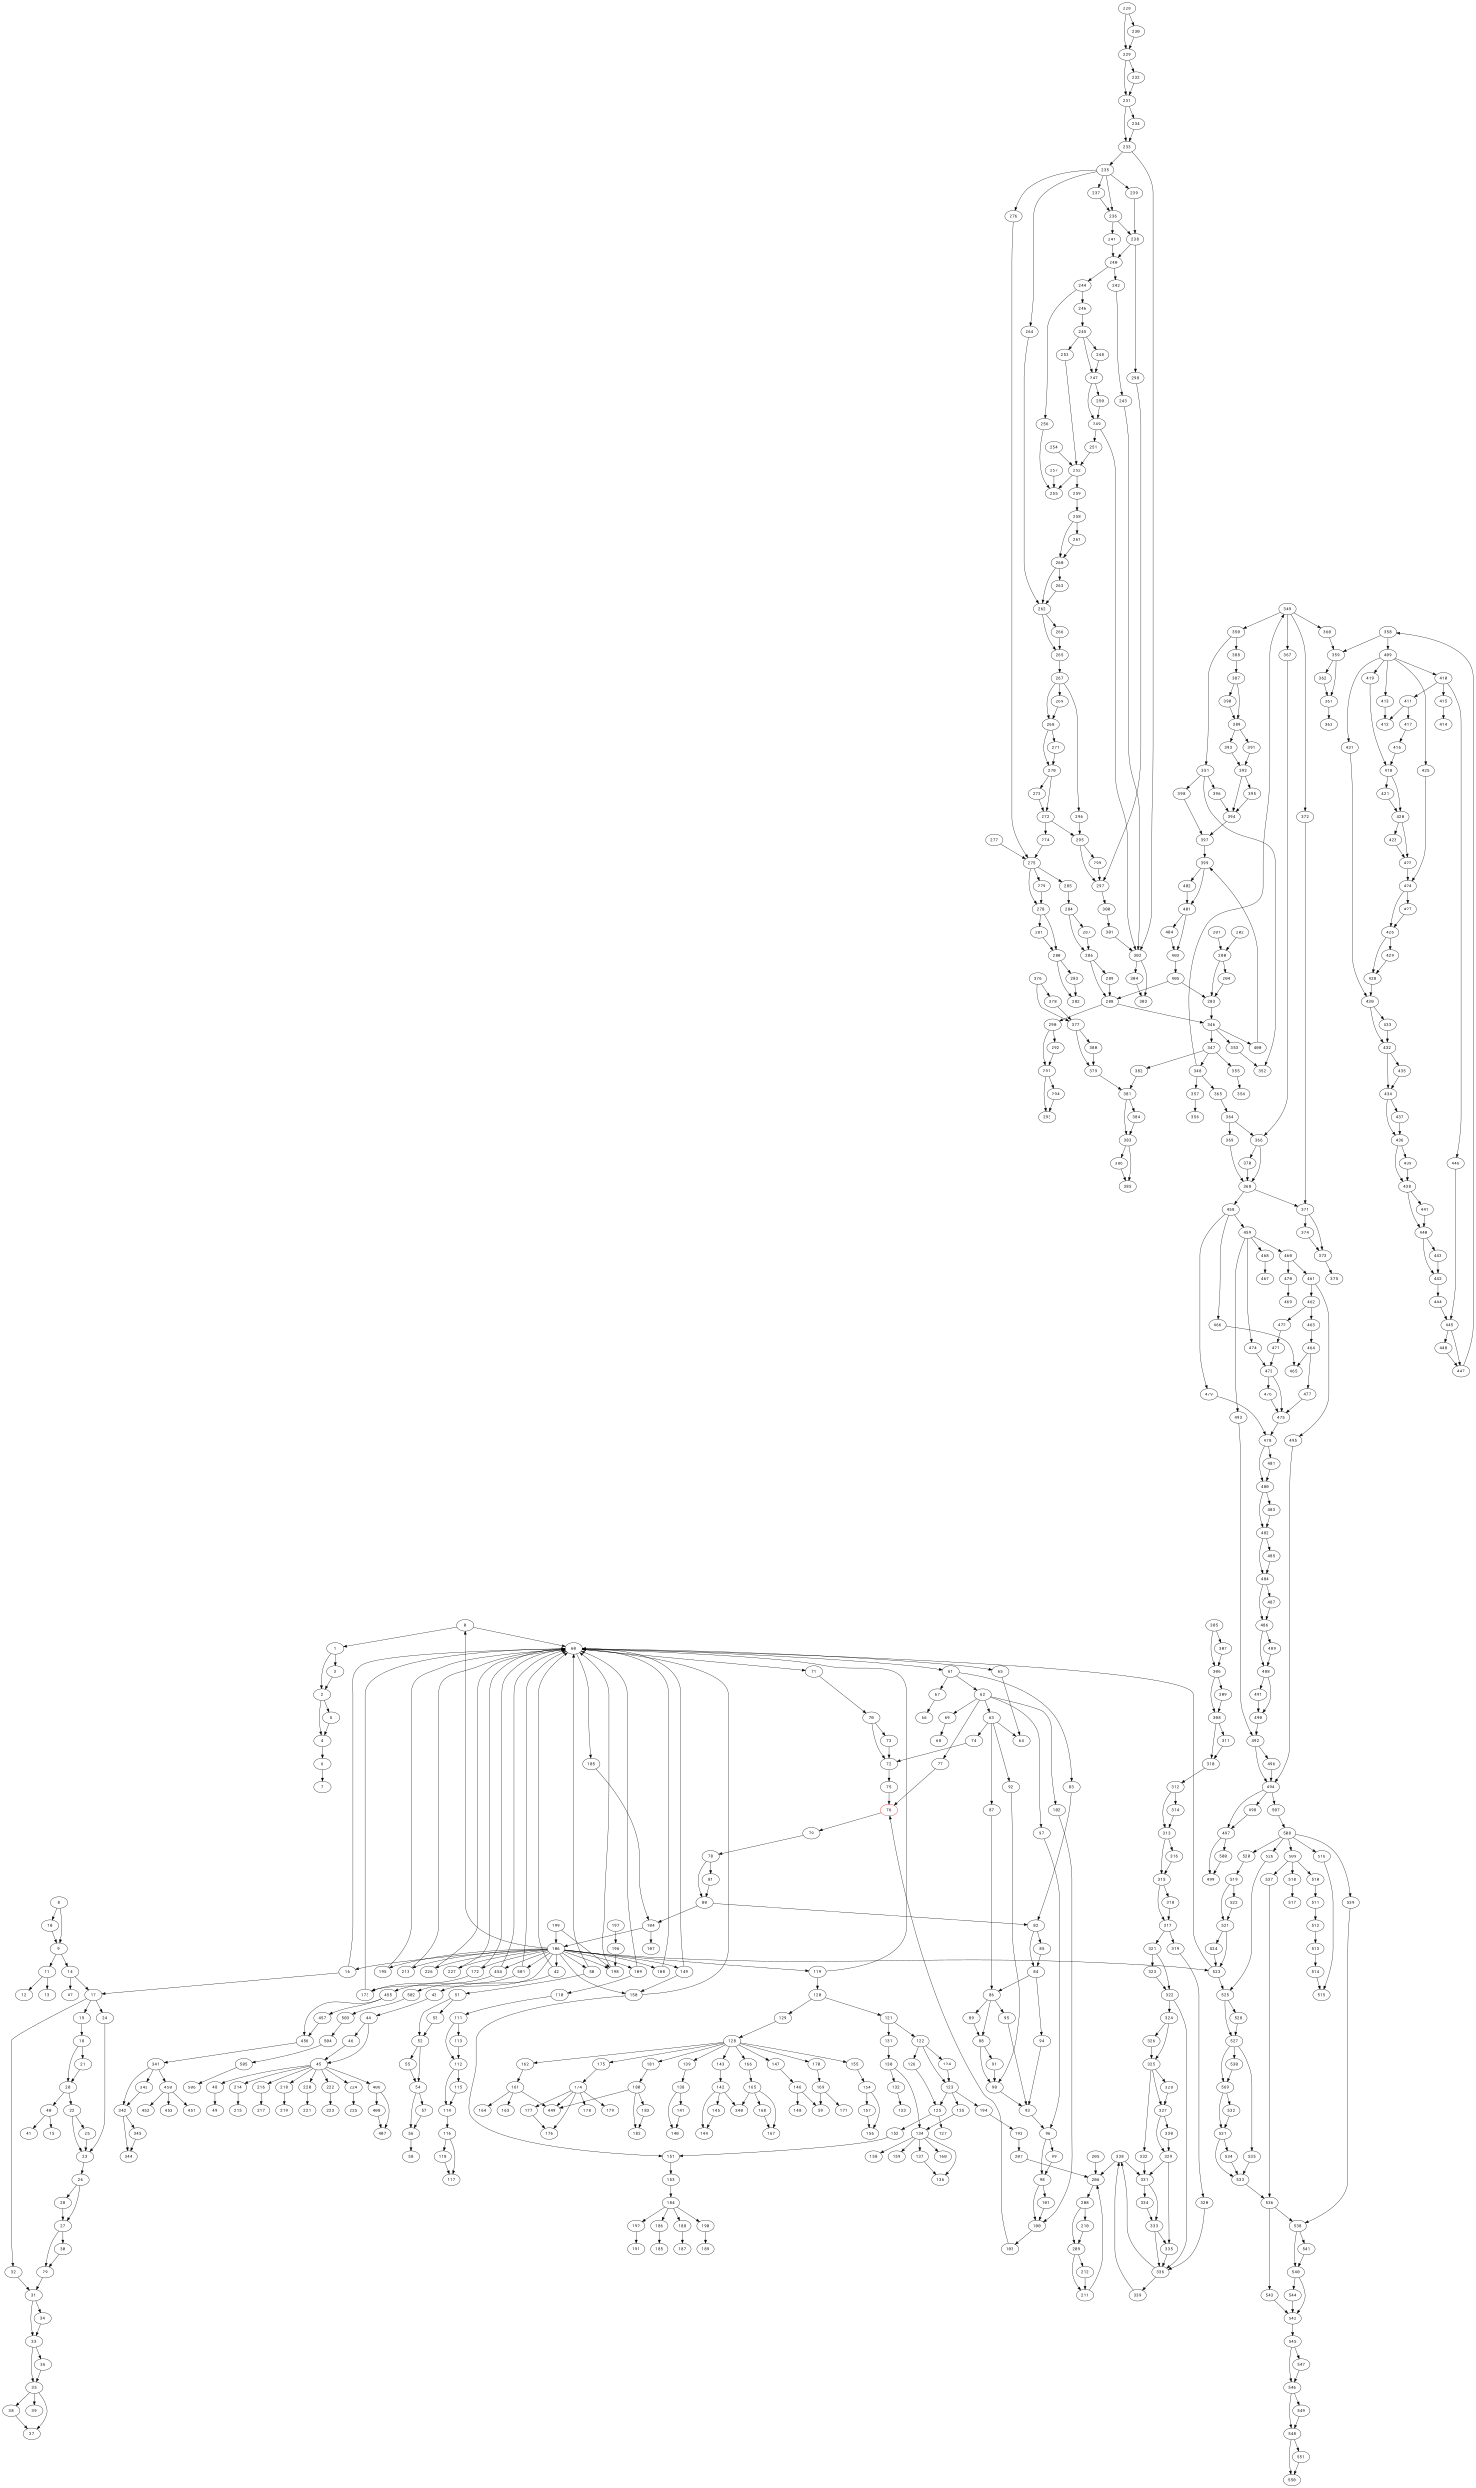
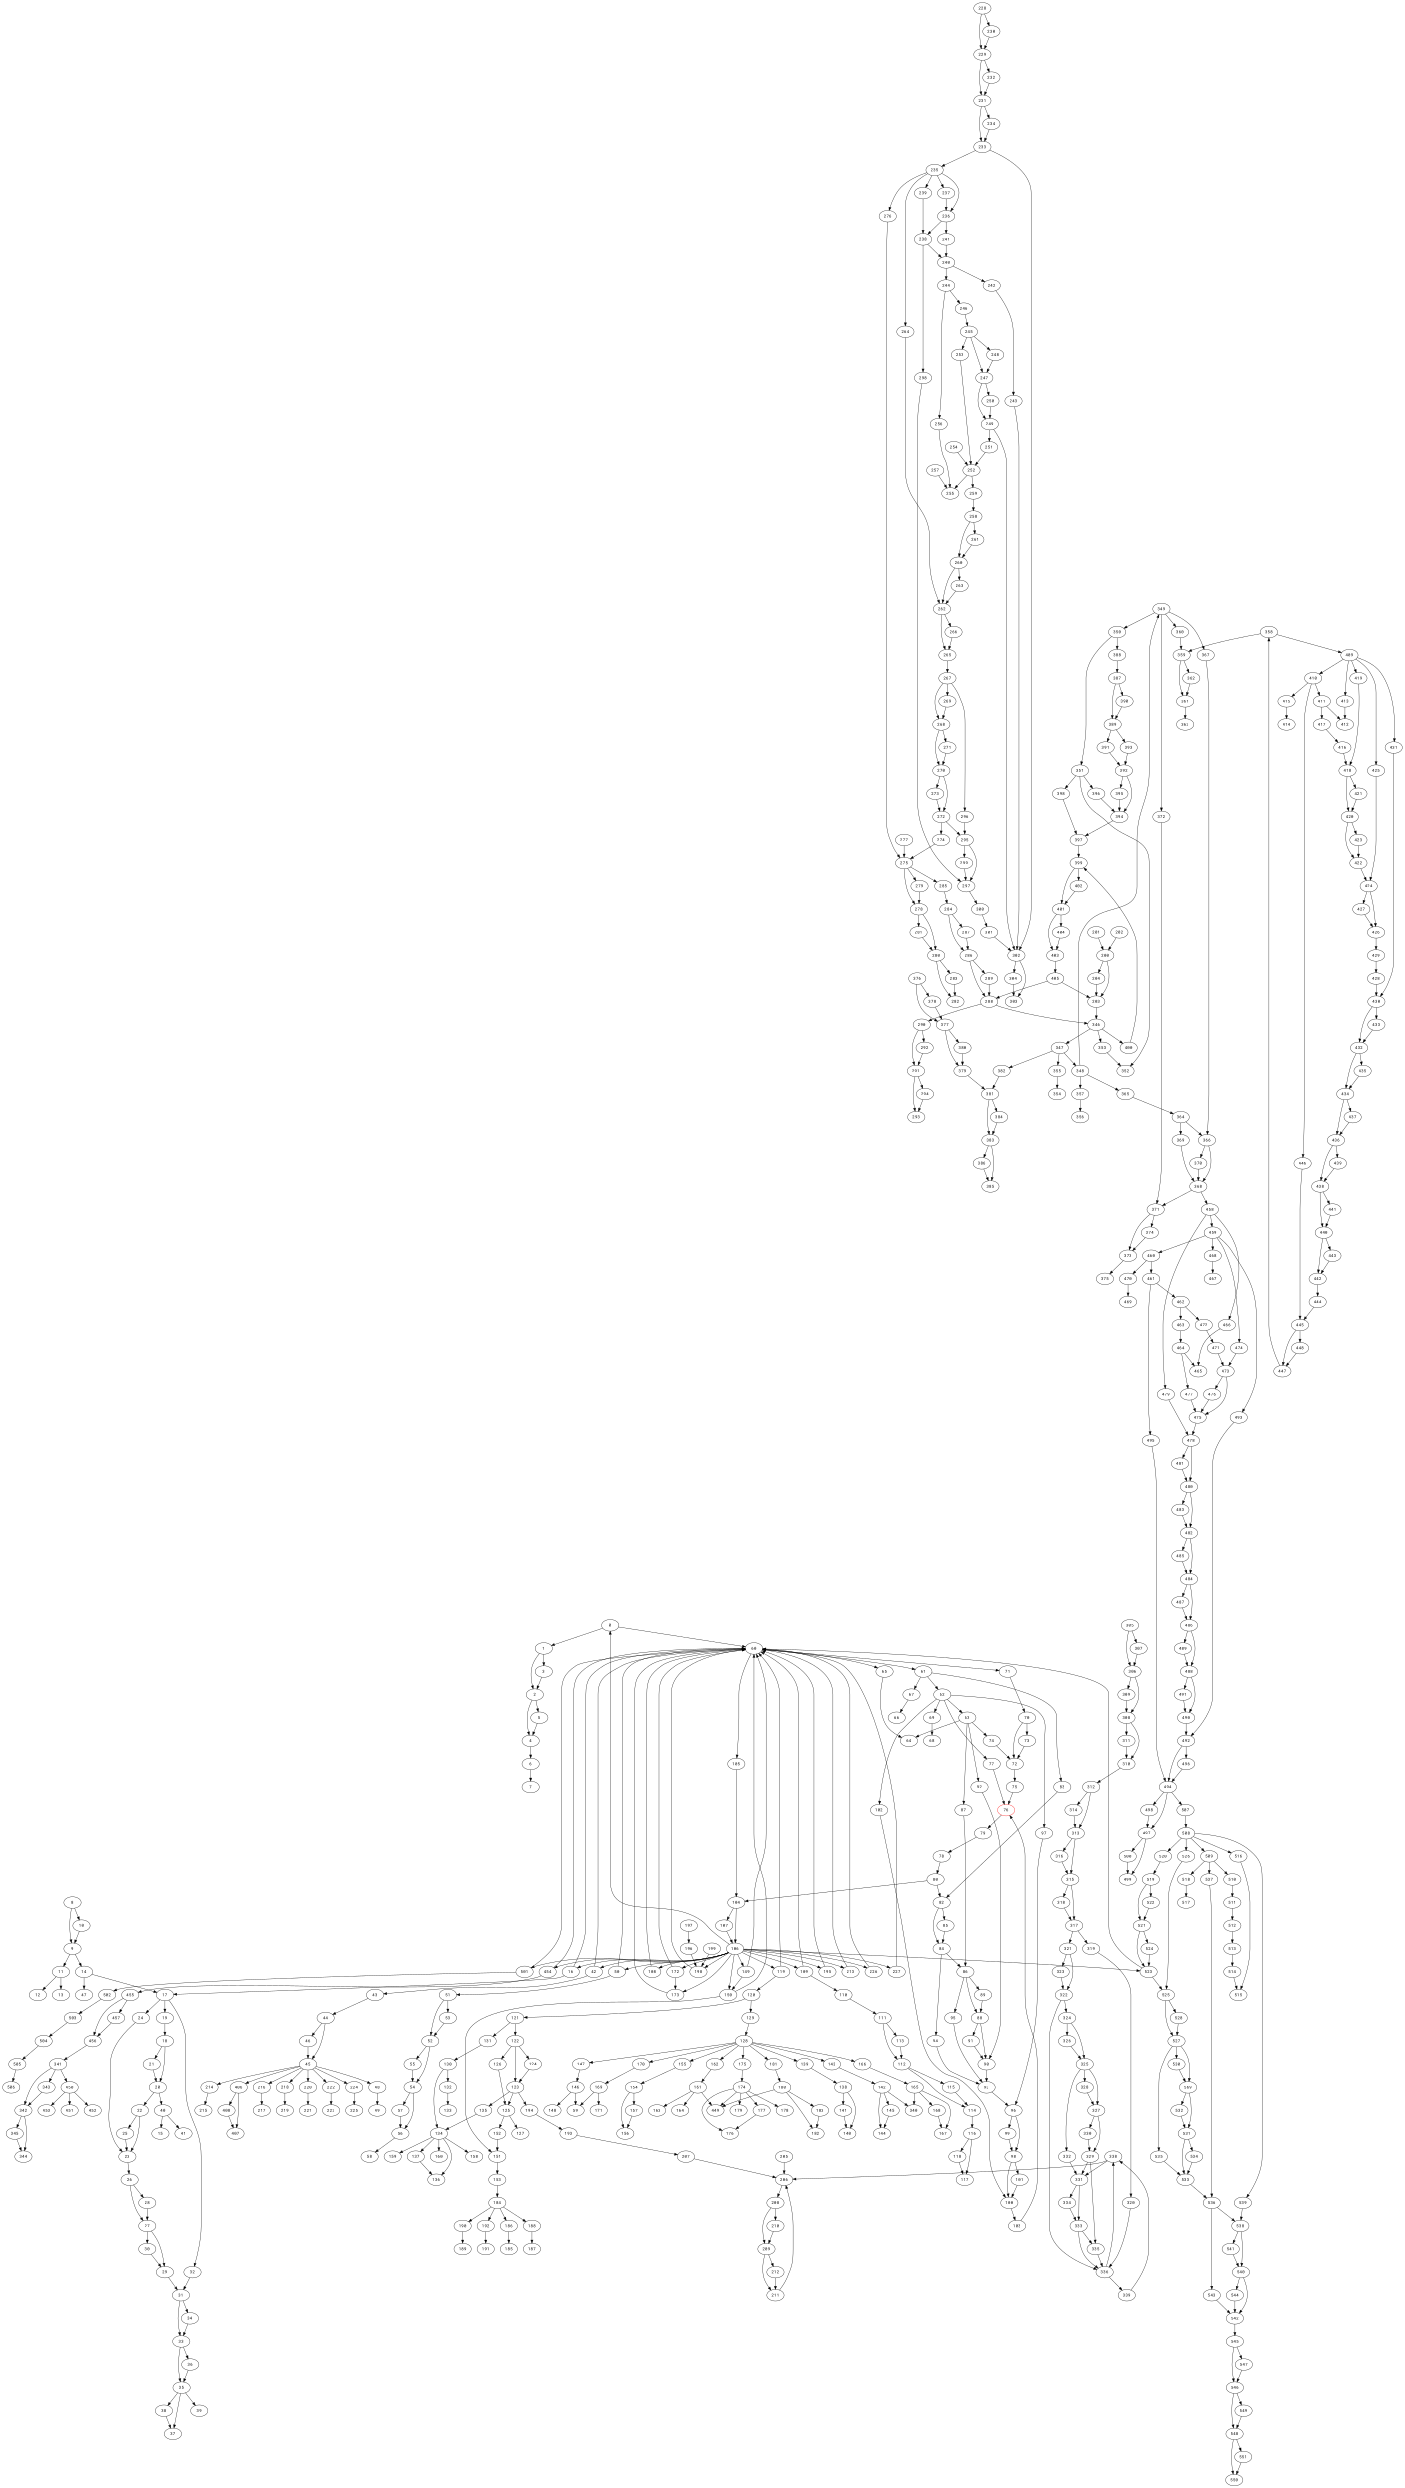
(1377, 953) -> none
(711, 1879) -> none
(556, 1936) -> (729, 1936)
